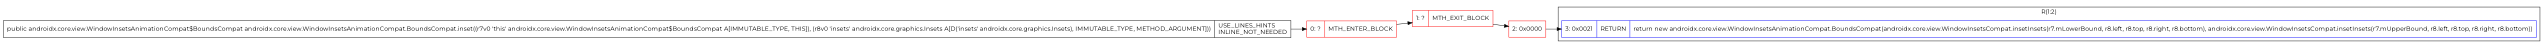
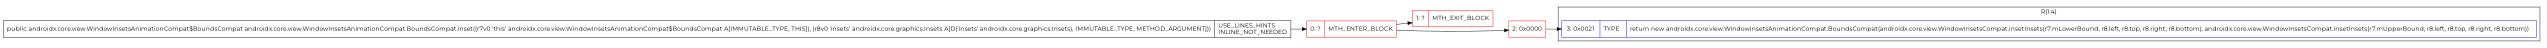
(2049, 12) -> (2049, 12)
(1499, 25) -> (1450, 31)
(1613, 29) -> (1612, 29)
